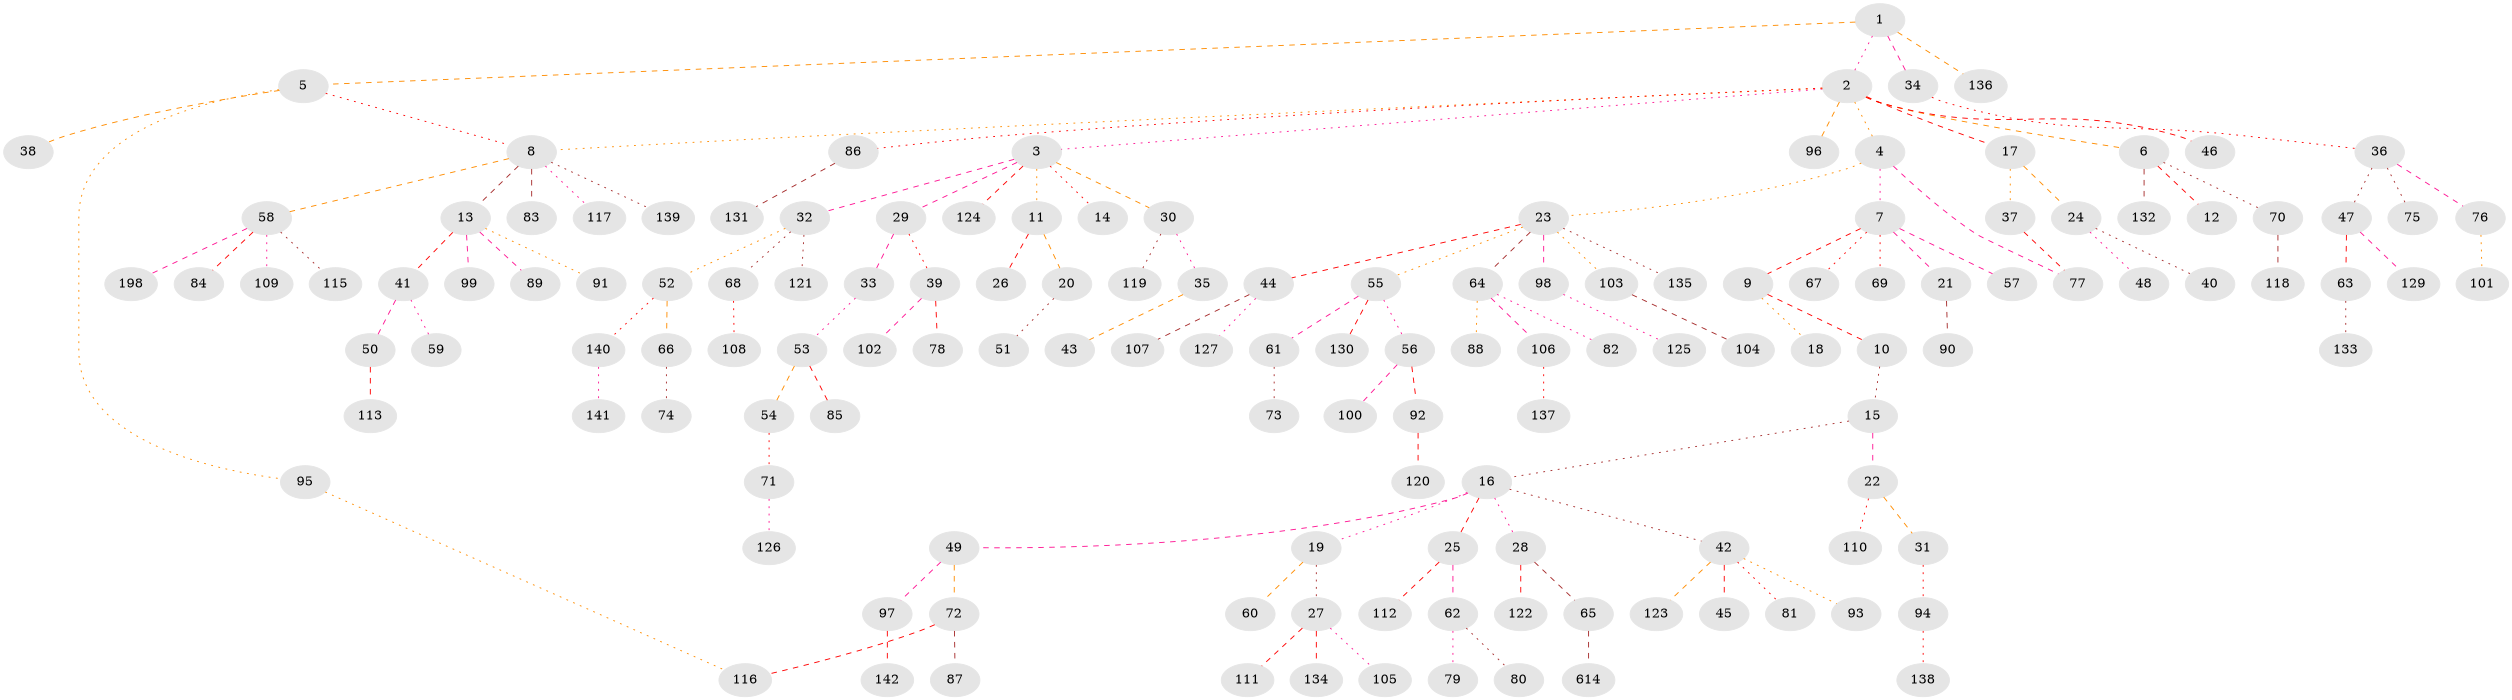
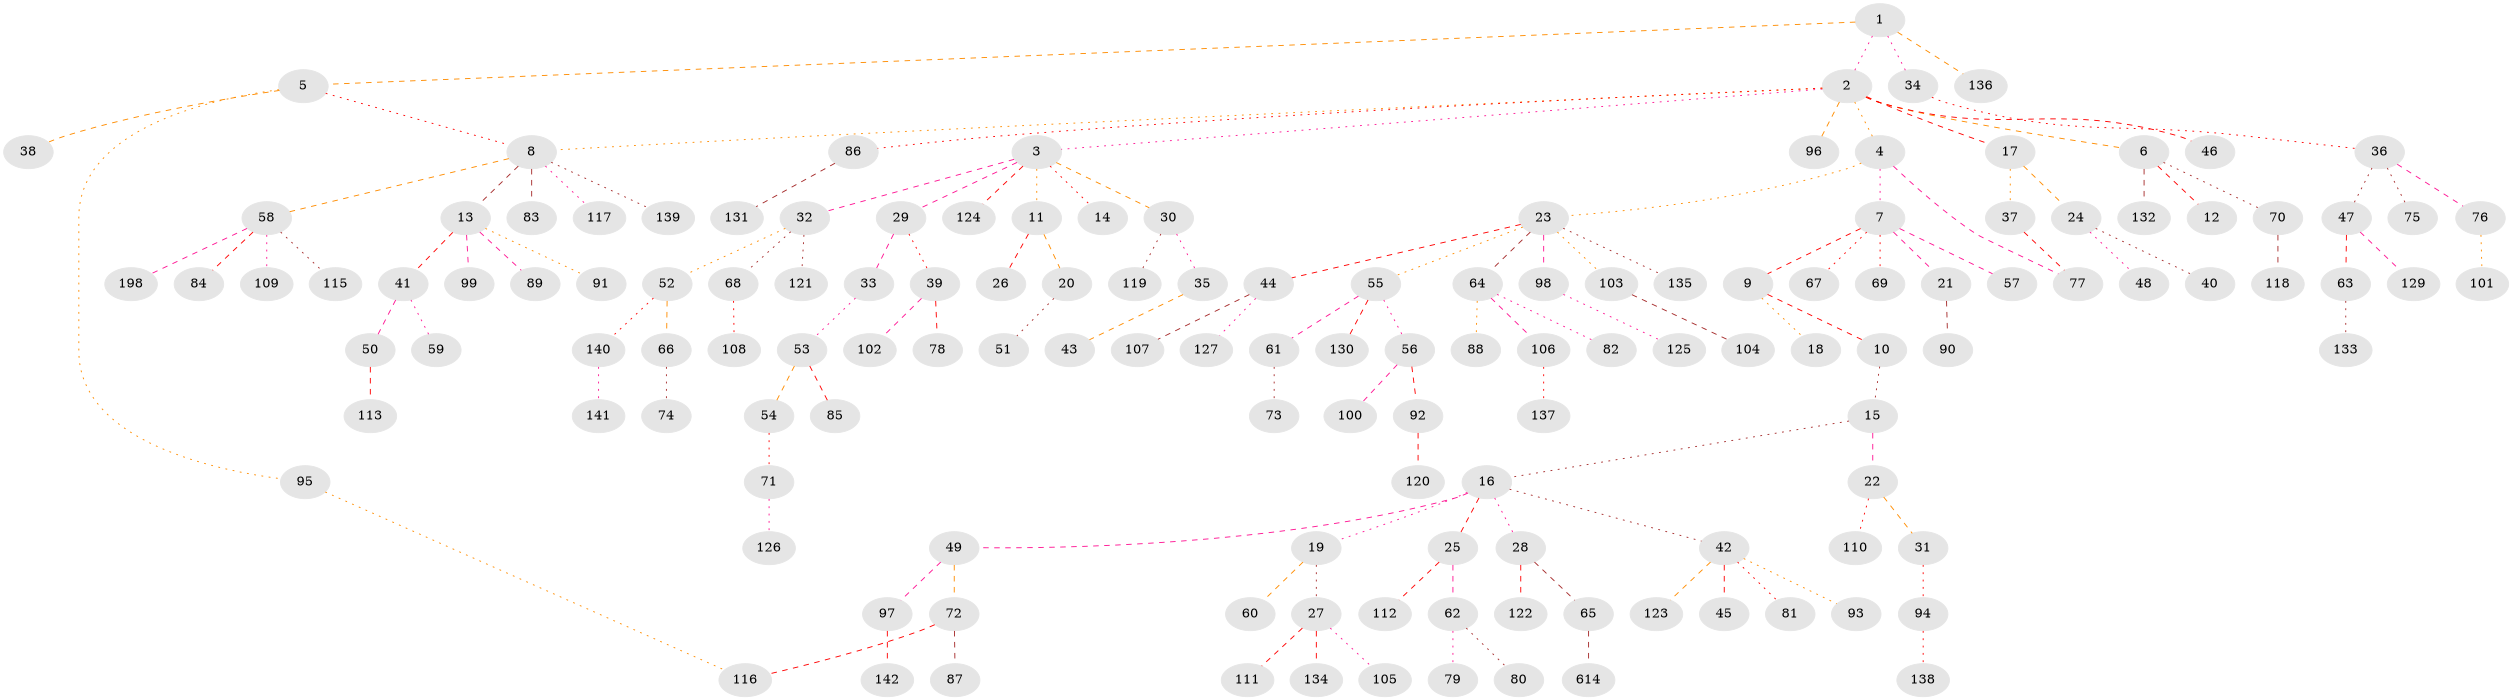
(1897, 53) -> (1897, 53)
